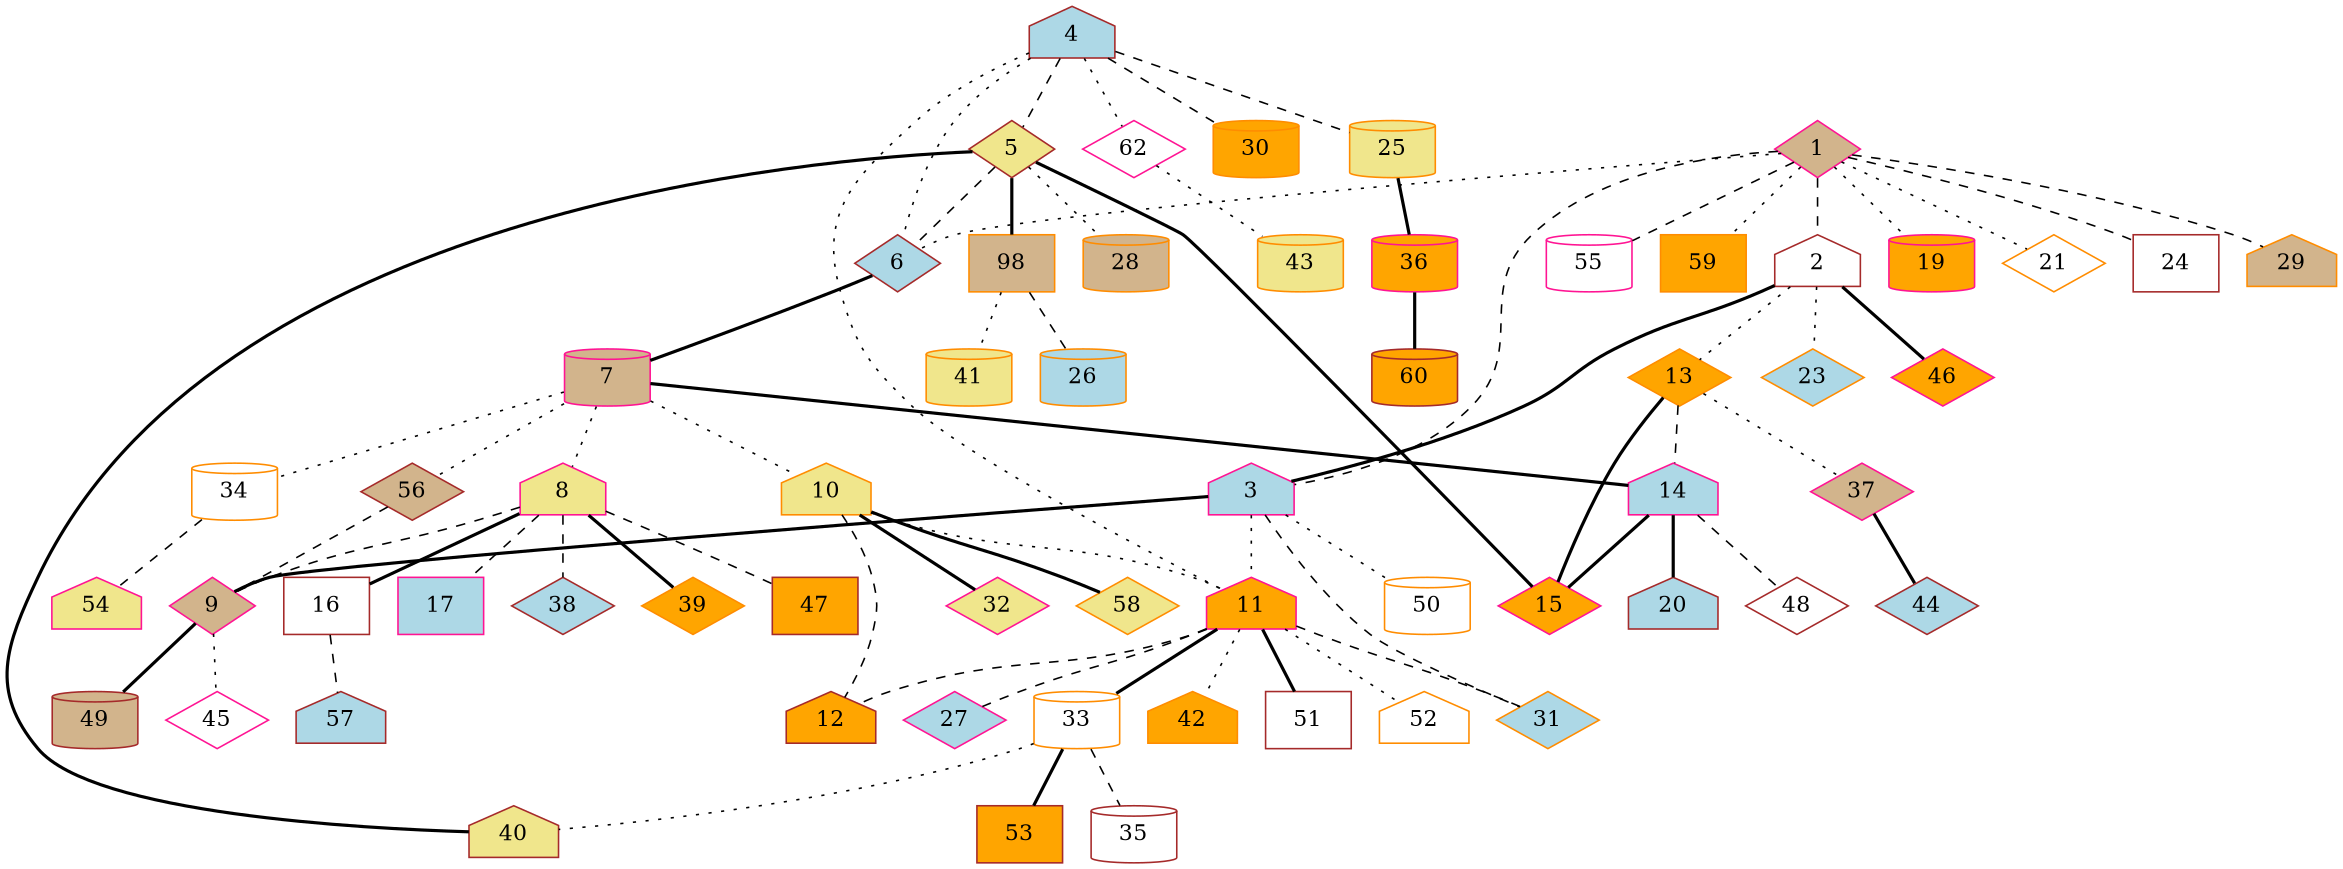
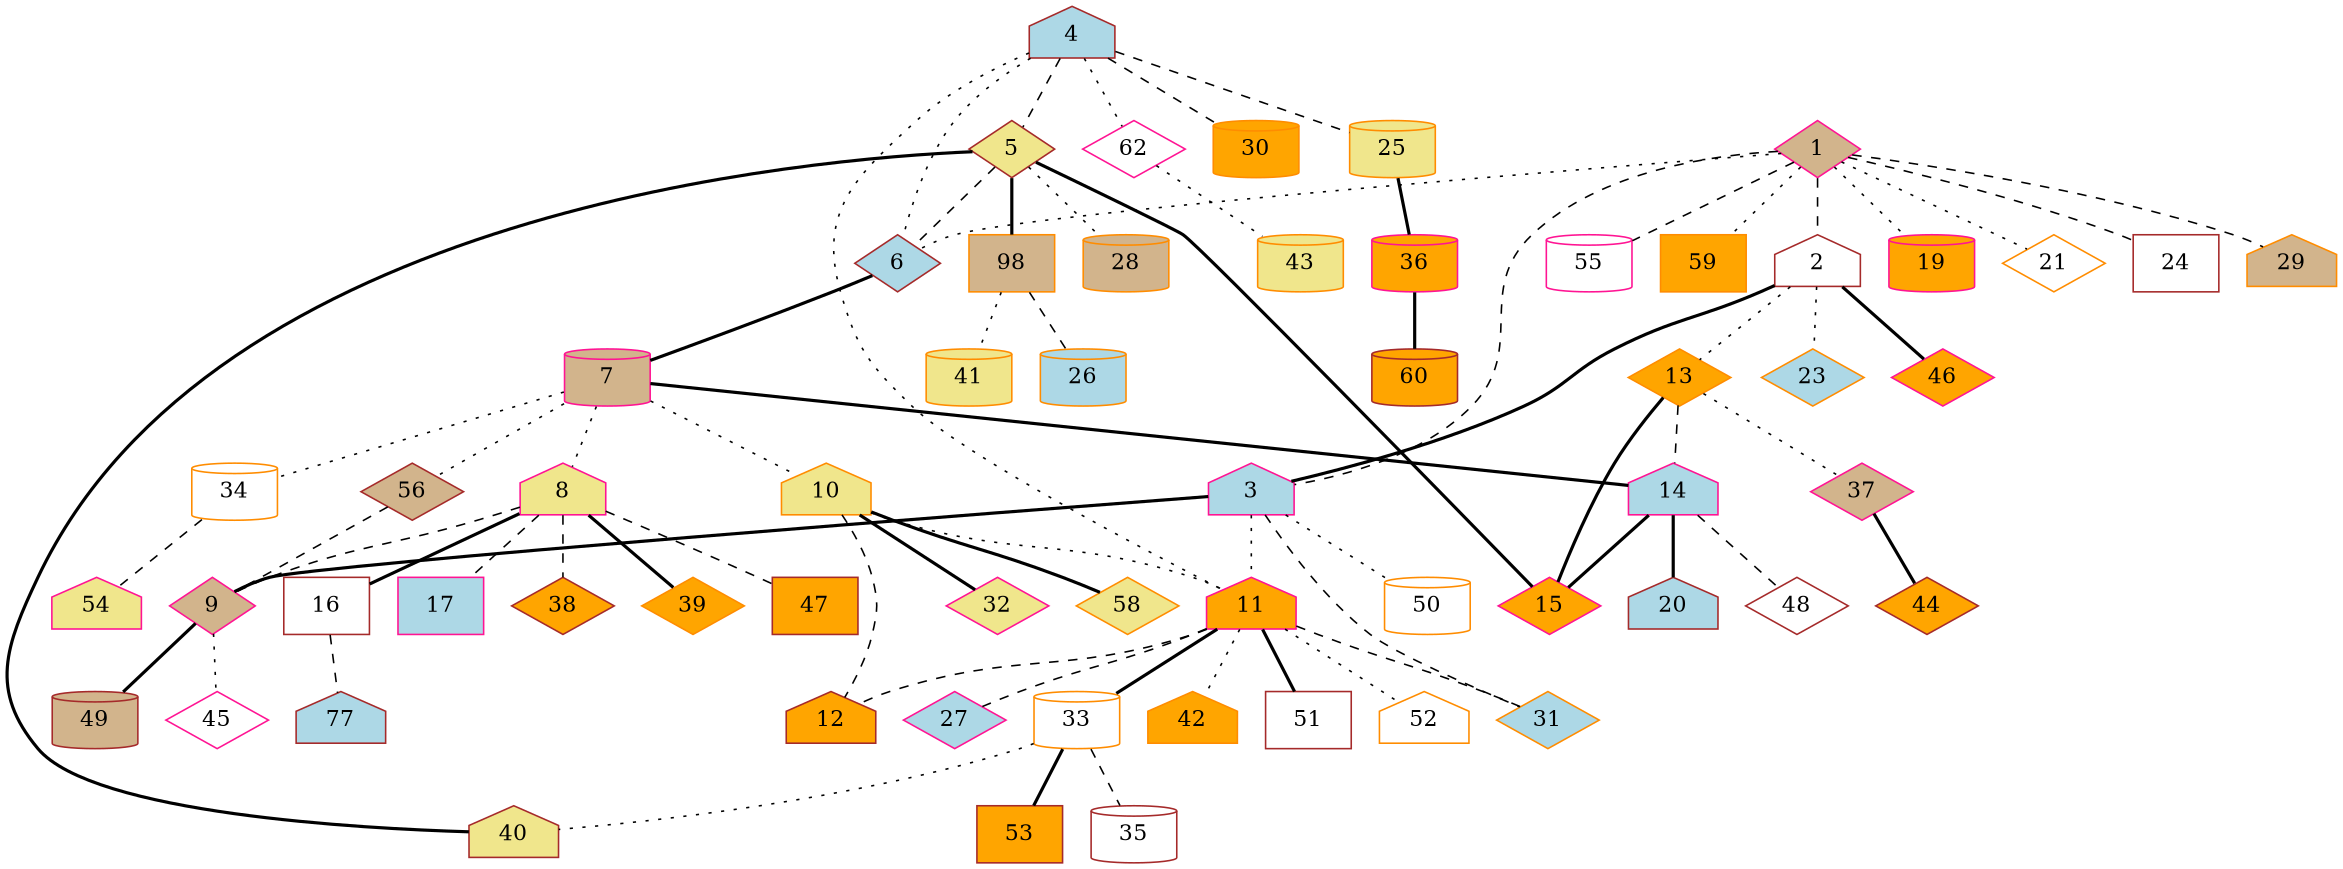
(563, 606) -> (563, 606)
(1927, 606) -> (1927, 606)
(341, 720) -> (341, 720)
